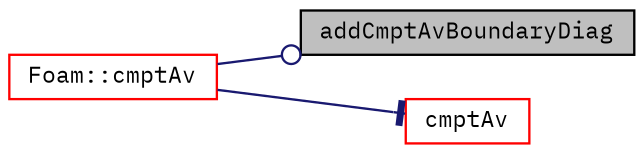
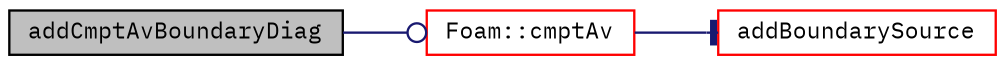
(250, 60) -> (375, 33)
(468, 121) -> (857, 33)
